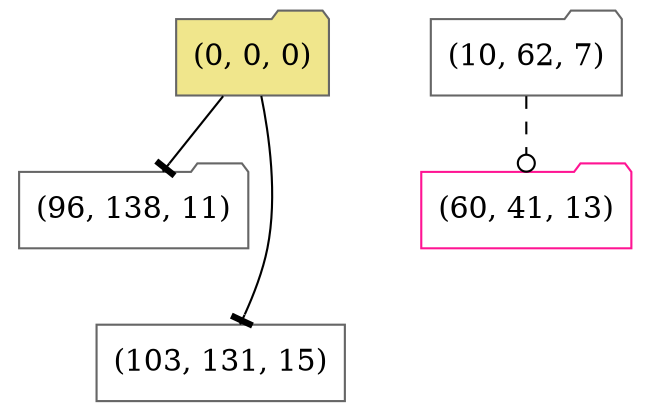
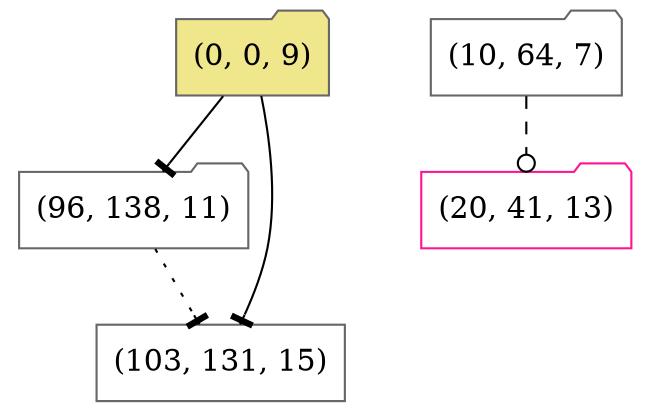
(253, 57) -> (253, 57)
(526, 57) -> (526, 57)
(526, 210) -> (526, 210)
none -> (175, 282)
